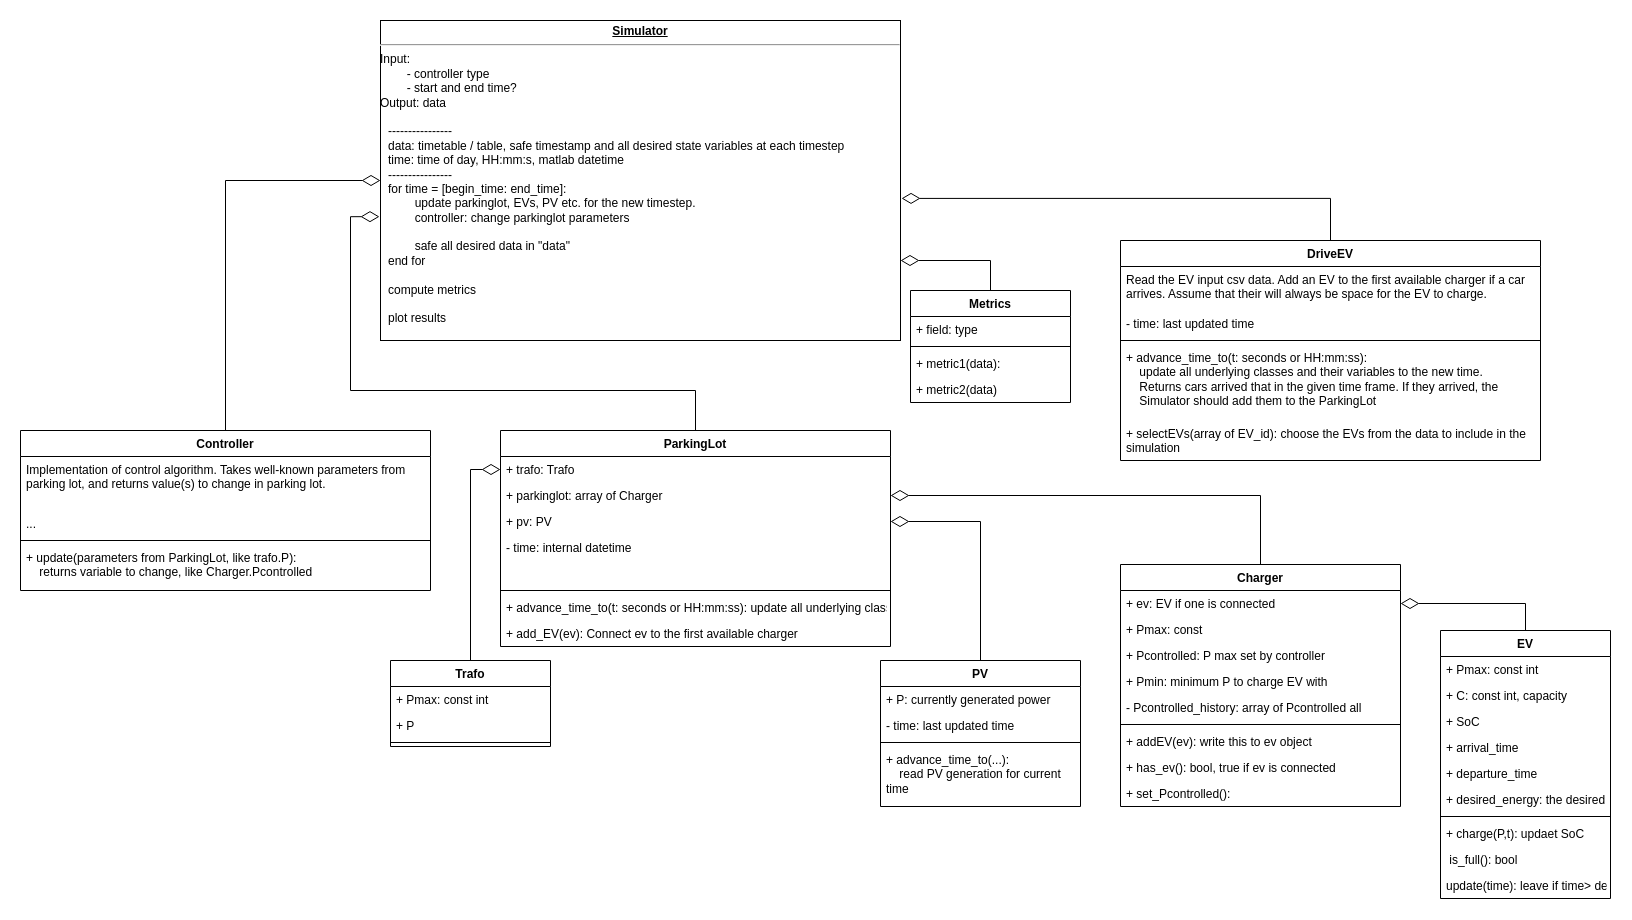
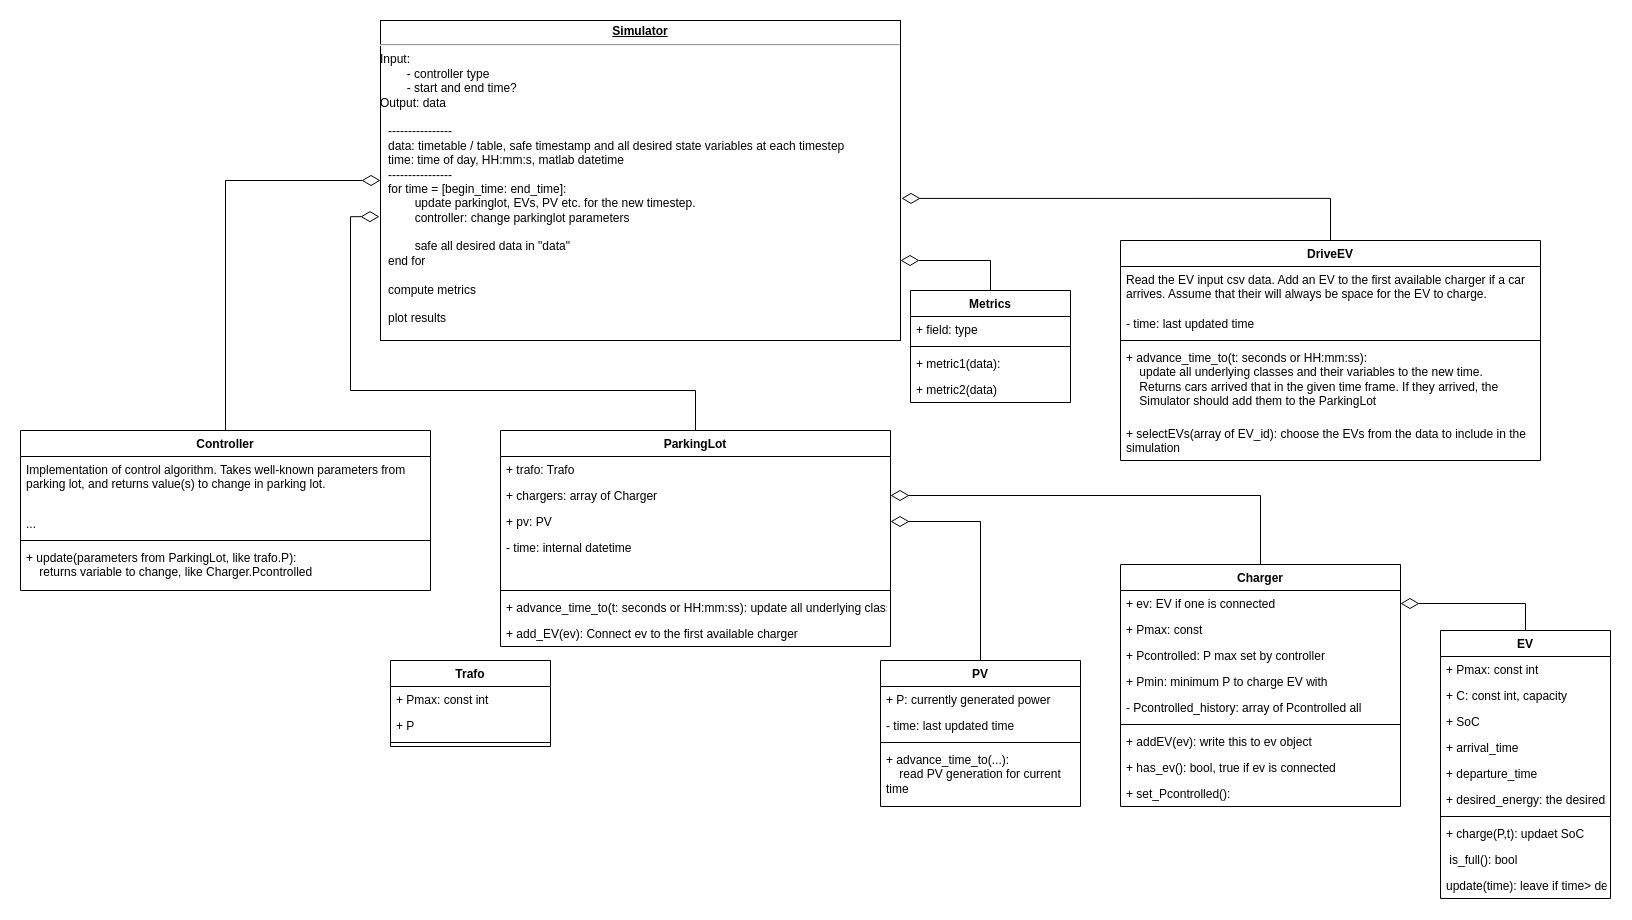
(596, 496) -> (592, 496)
(471, 560) -> none
